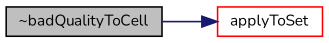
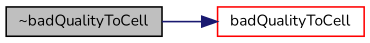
(270, 22) -> (291, 22)
